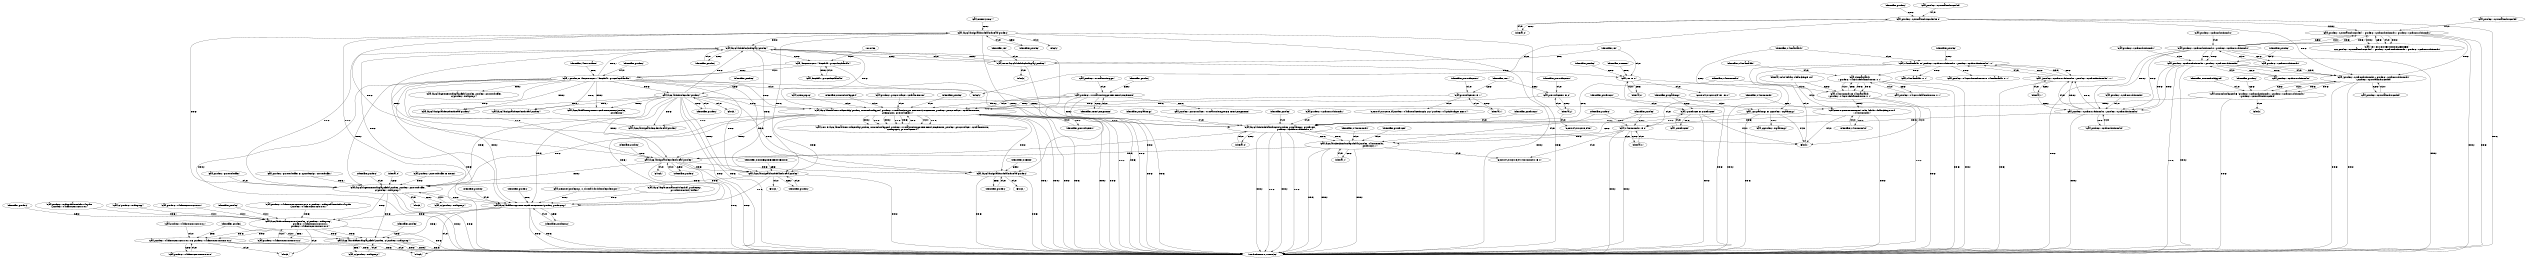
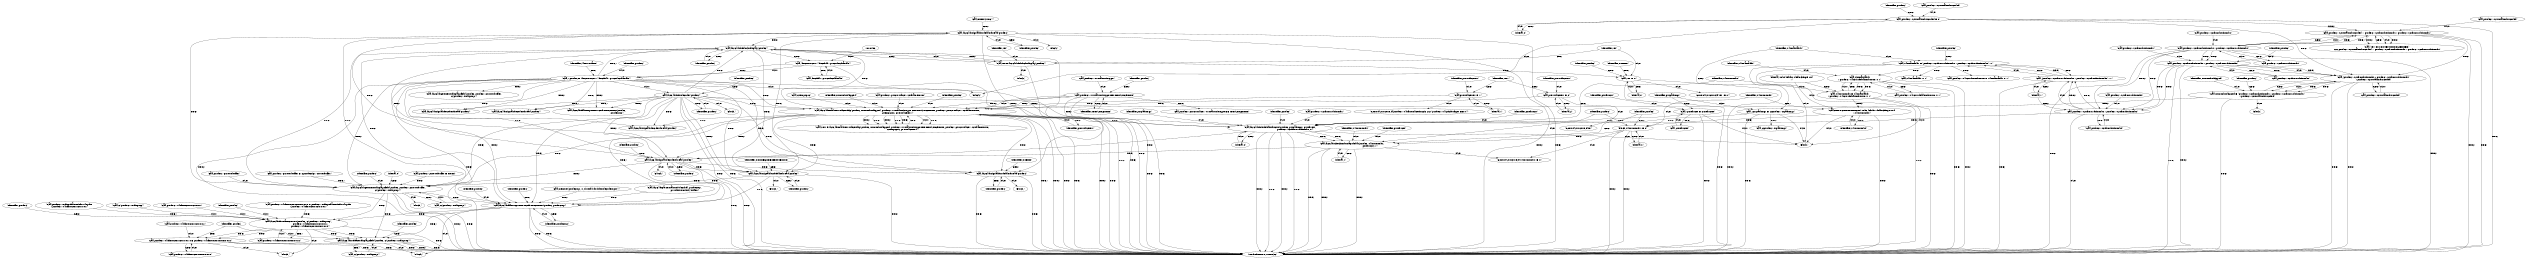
(824, 70) -> (824, 70)
(647, 87) -> (647, 87)
(1560, 120) -> (1606, 106)
(1633, 128) -> (1633, 128)
(2074, 181) -> (2074, 181)
